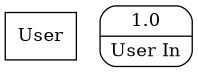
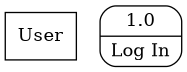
(146, 51) -> (141, 51)
